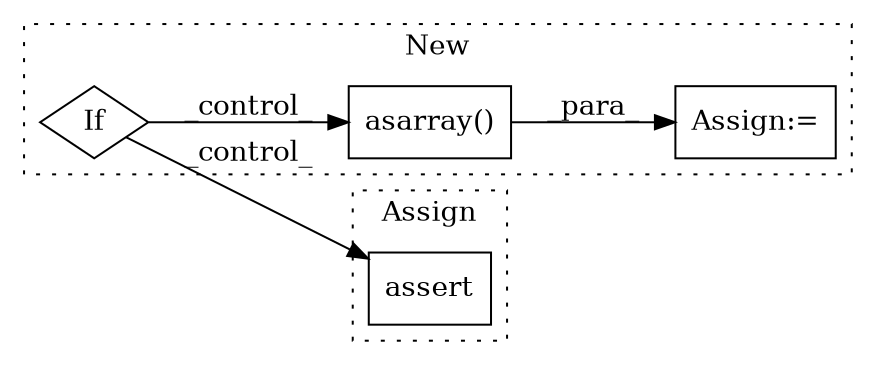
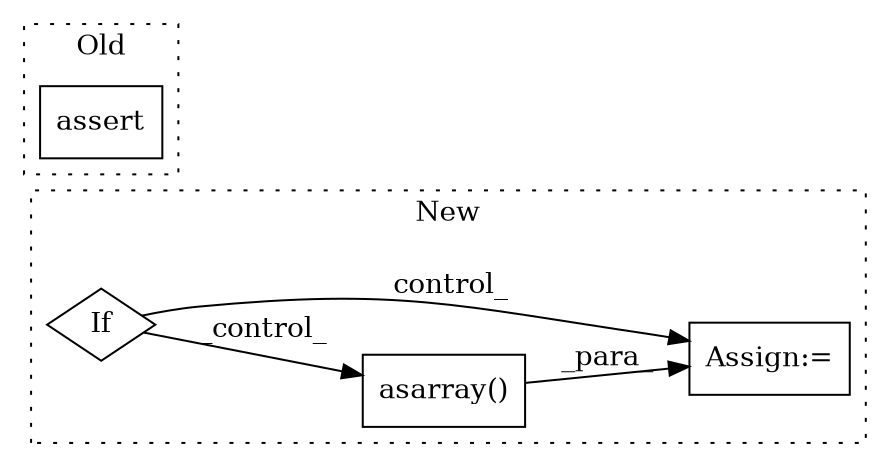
(238, 193) -> (406, 301)
(430, 213) -> (101, 47)
